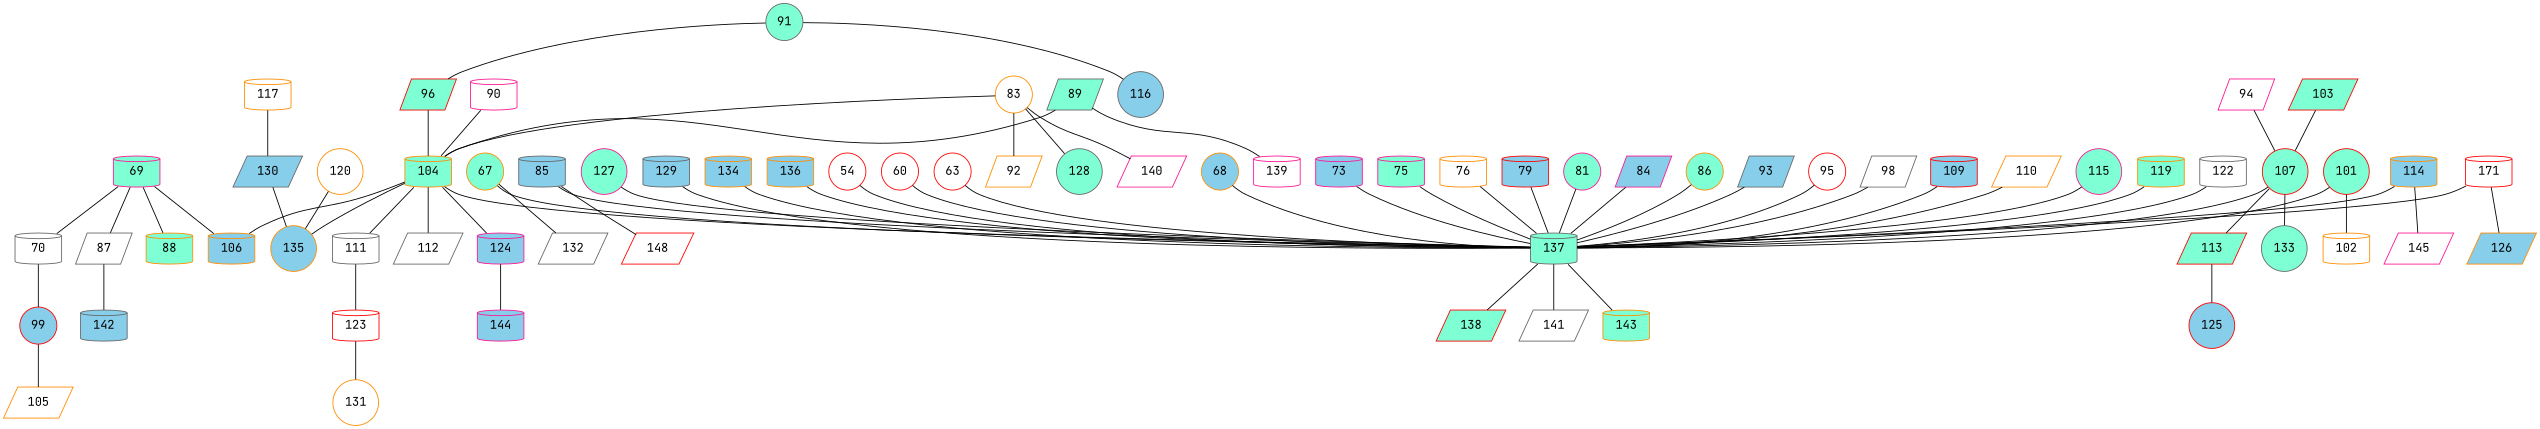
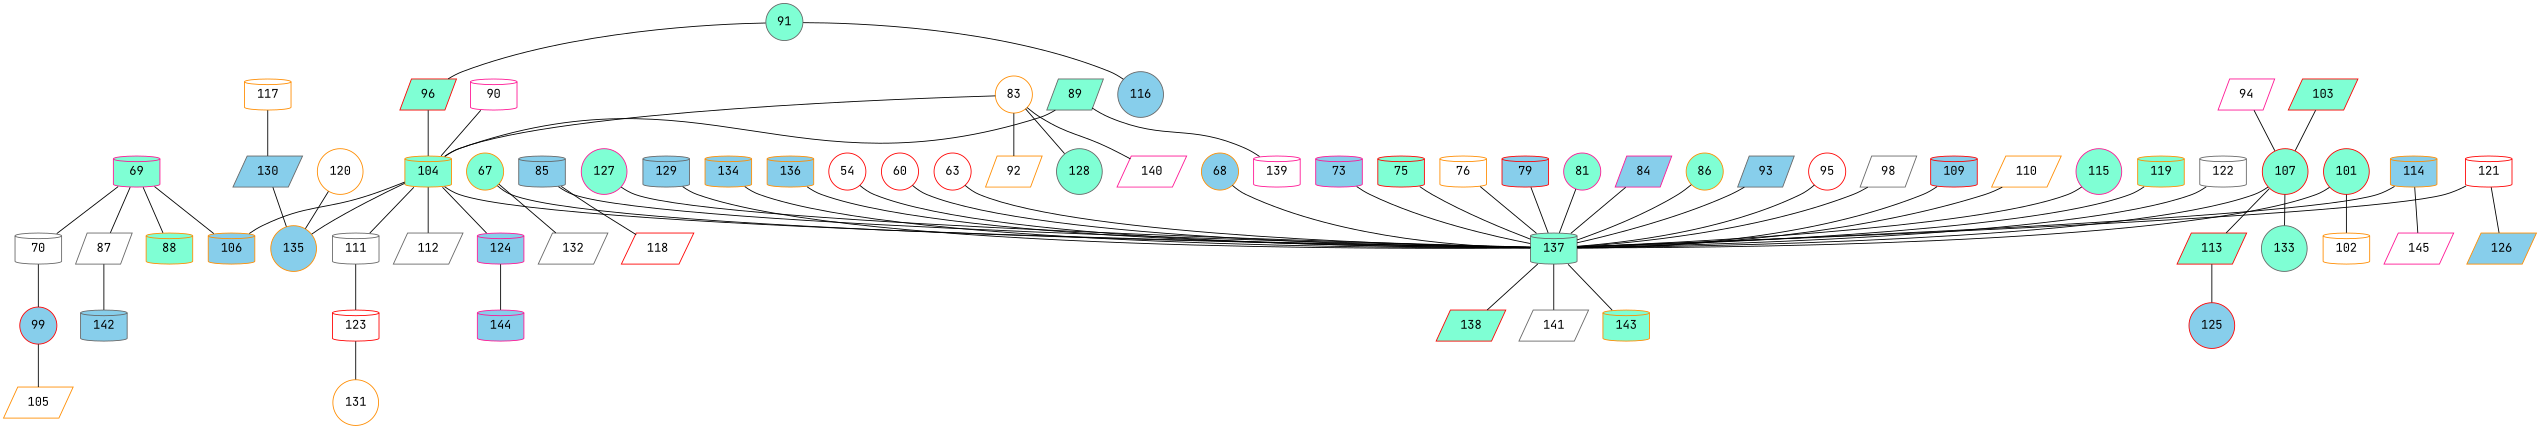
(1401, 172) -> (1401, 172)
(2489, 172) -> (2489, 172)
(658, 249) -> (658, 249)
